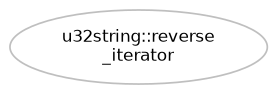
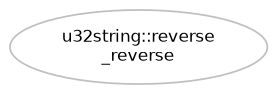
(139, 47) -> (139, 47)
